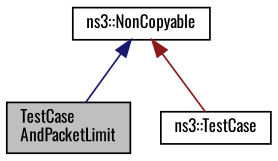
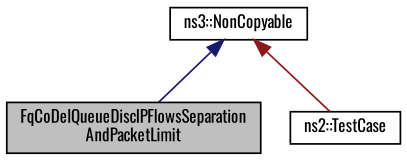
(69, 128) -> (134, 128)
(216, 128) -> (345, 128)
